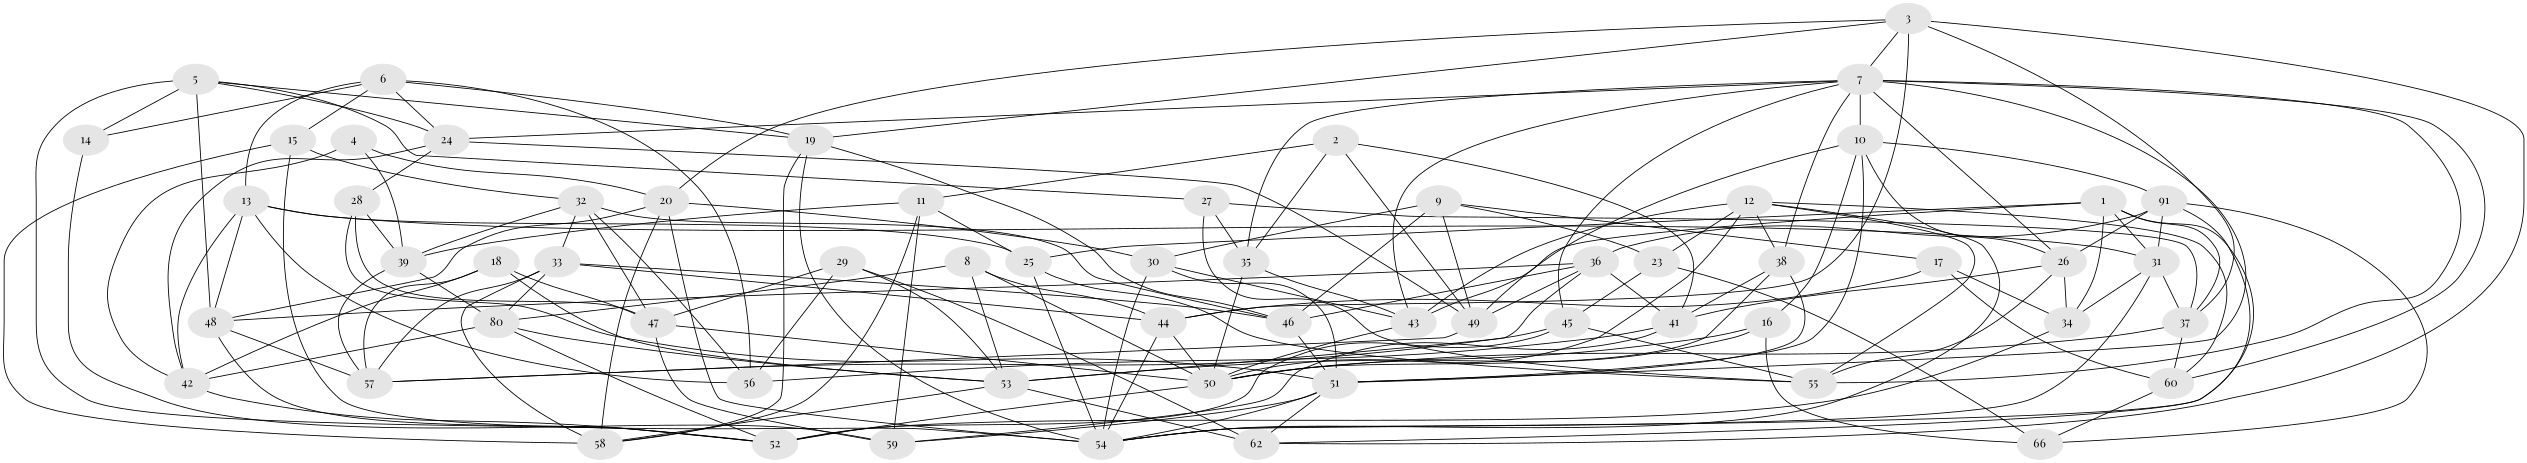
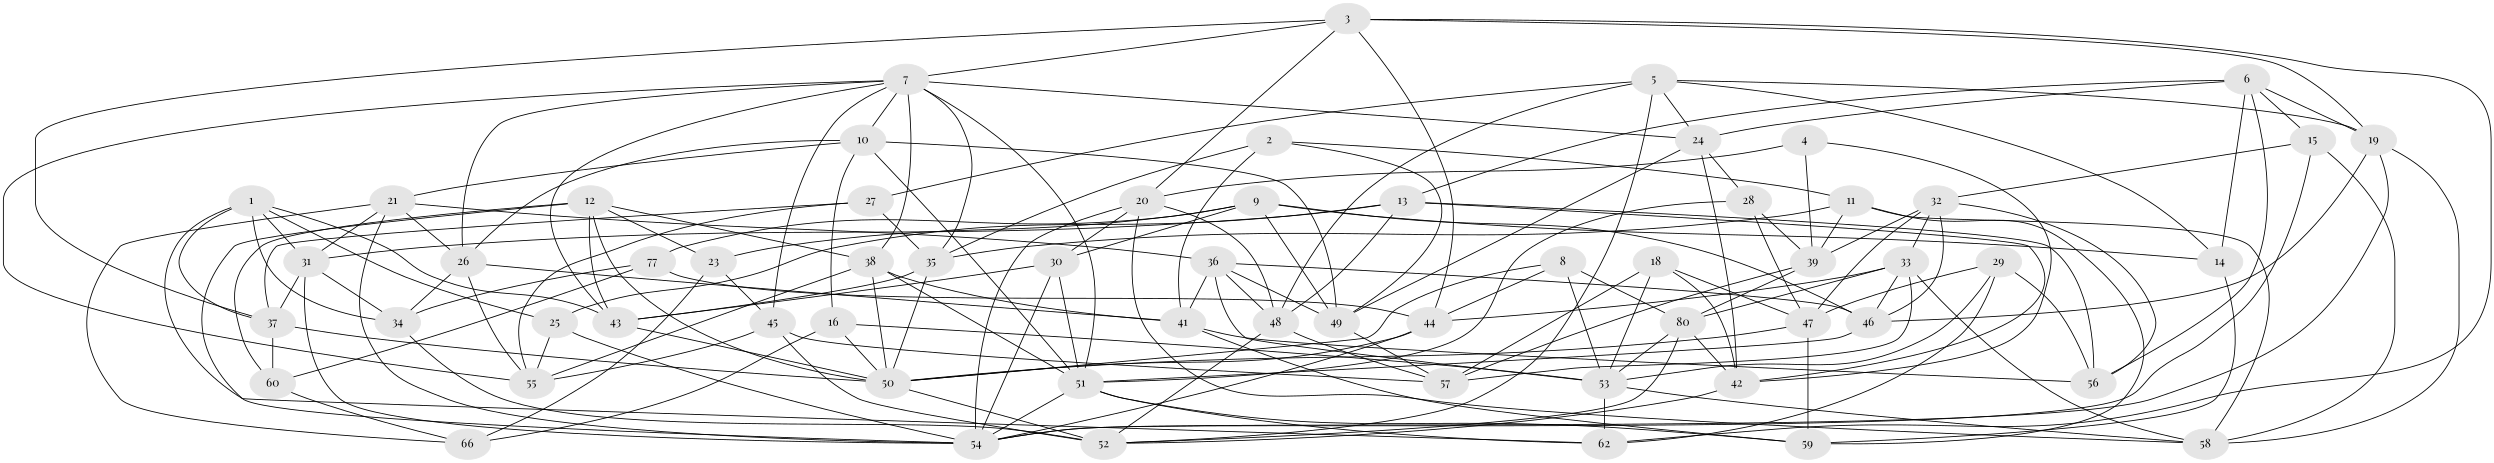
(2415, 119) -> none
(2164, 201) -> (393, 201)
none -> (1738, 235)
(987, 238) -> (1392, 234)
(1969, 246) -> (701, 322)
(1939, 262) -> (653, 262)
